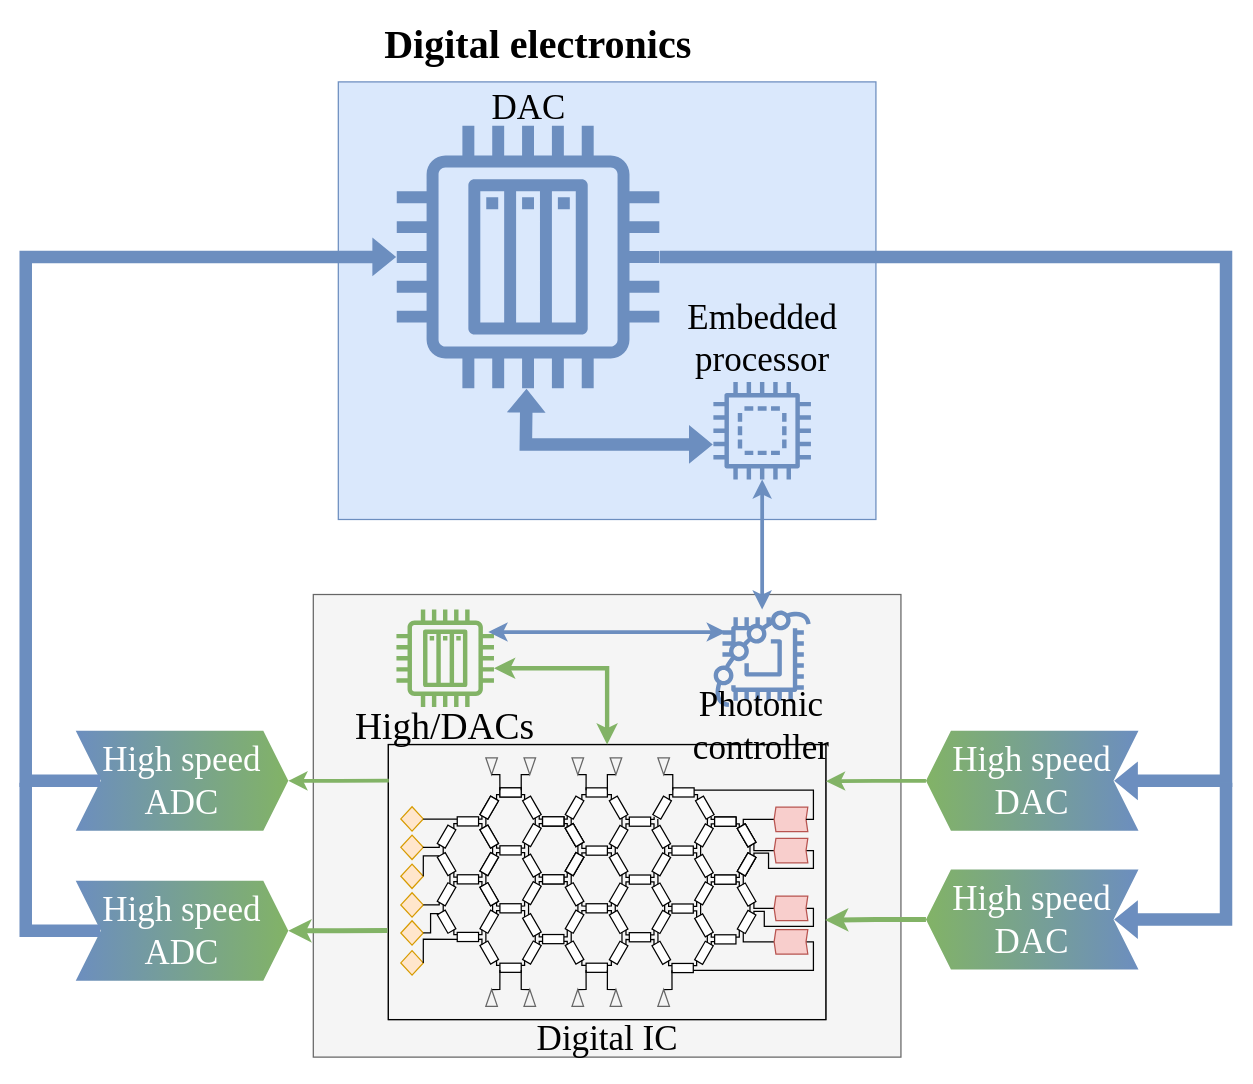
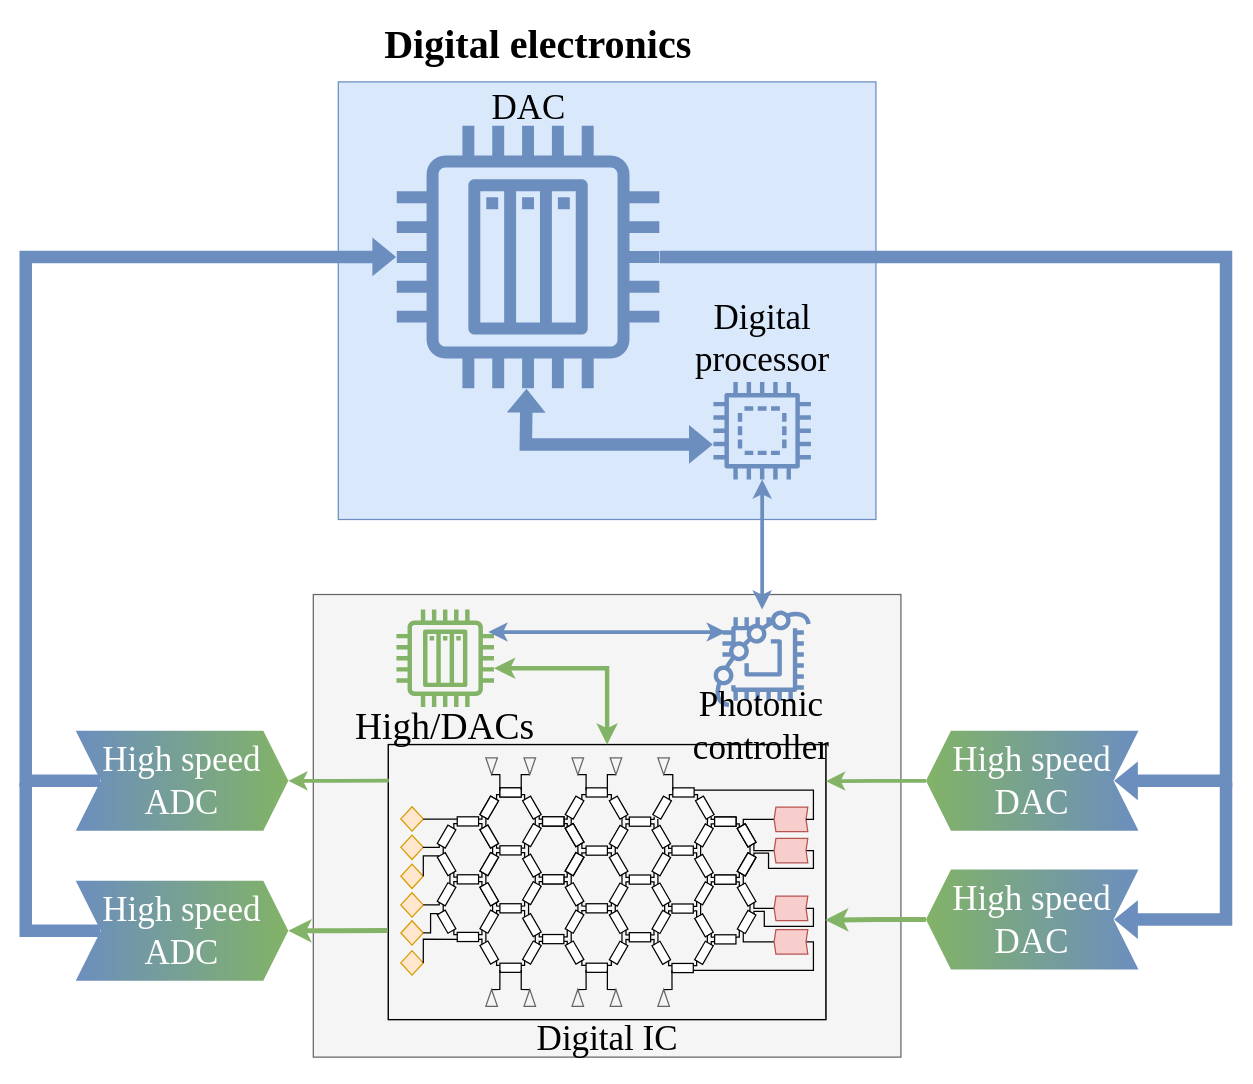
(763, 338) -> (763, 338)
